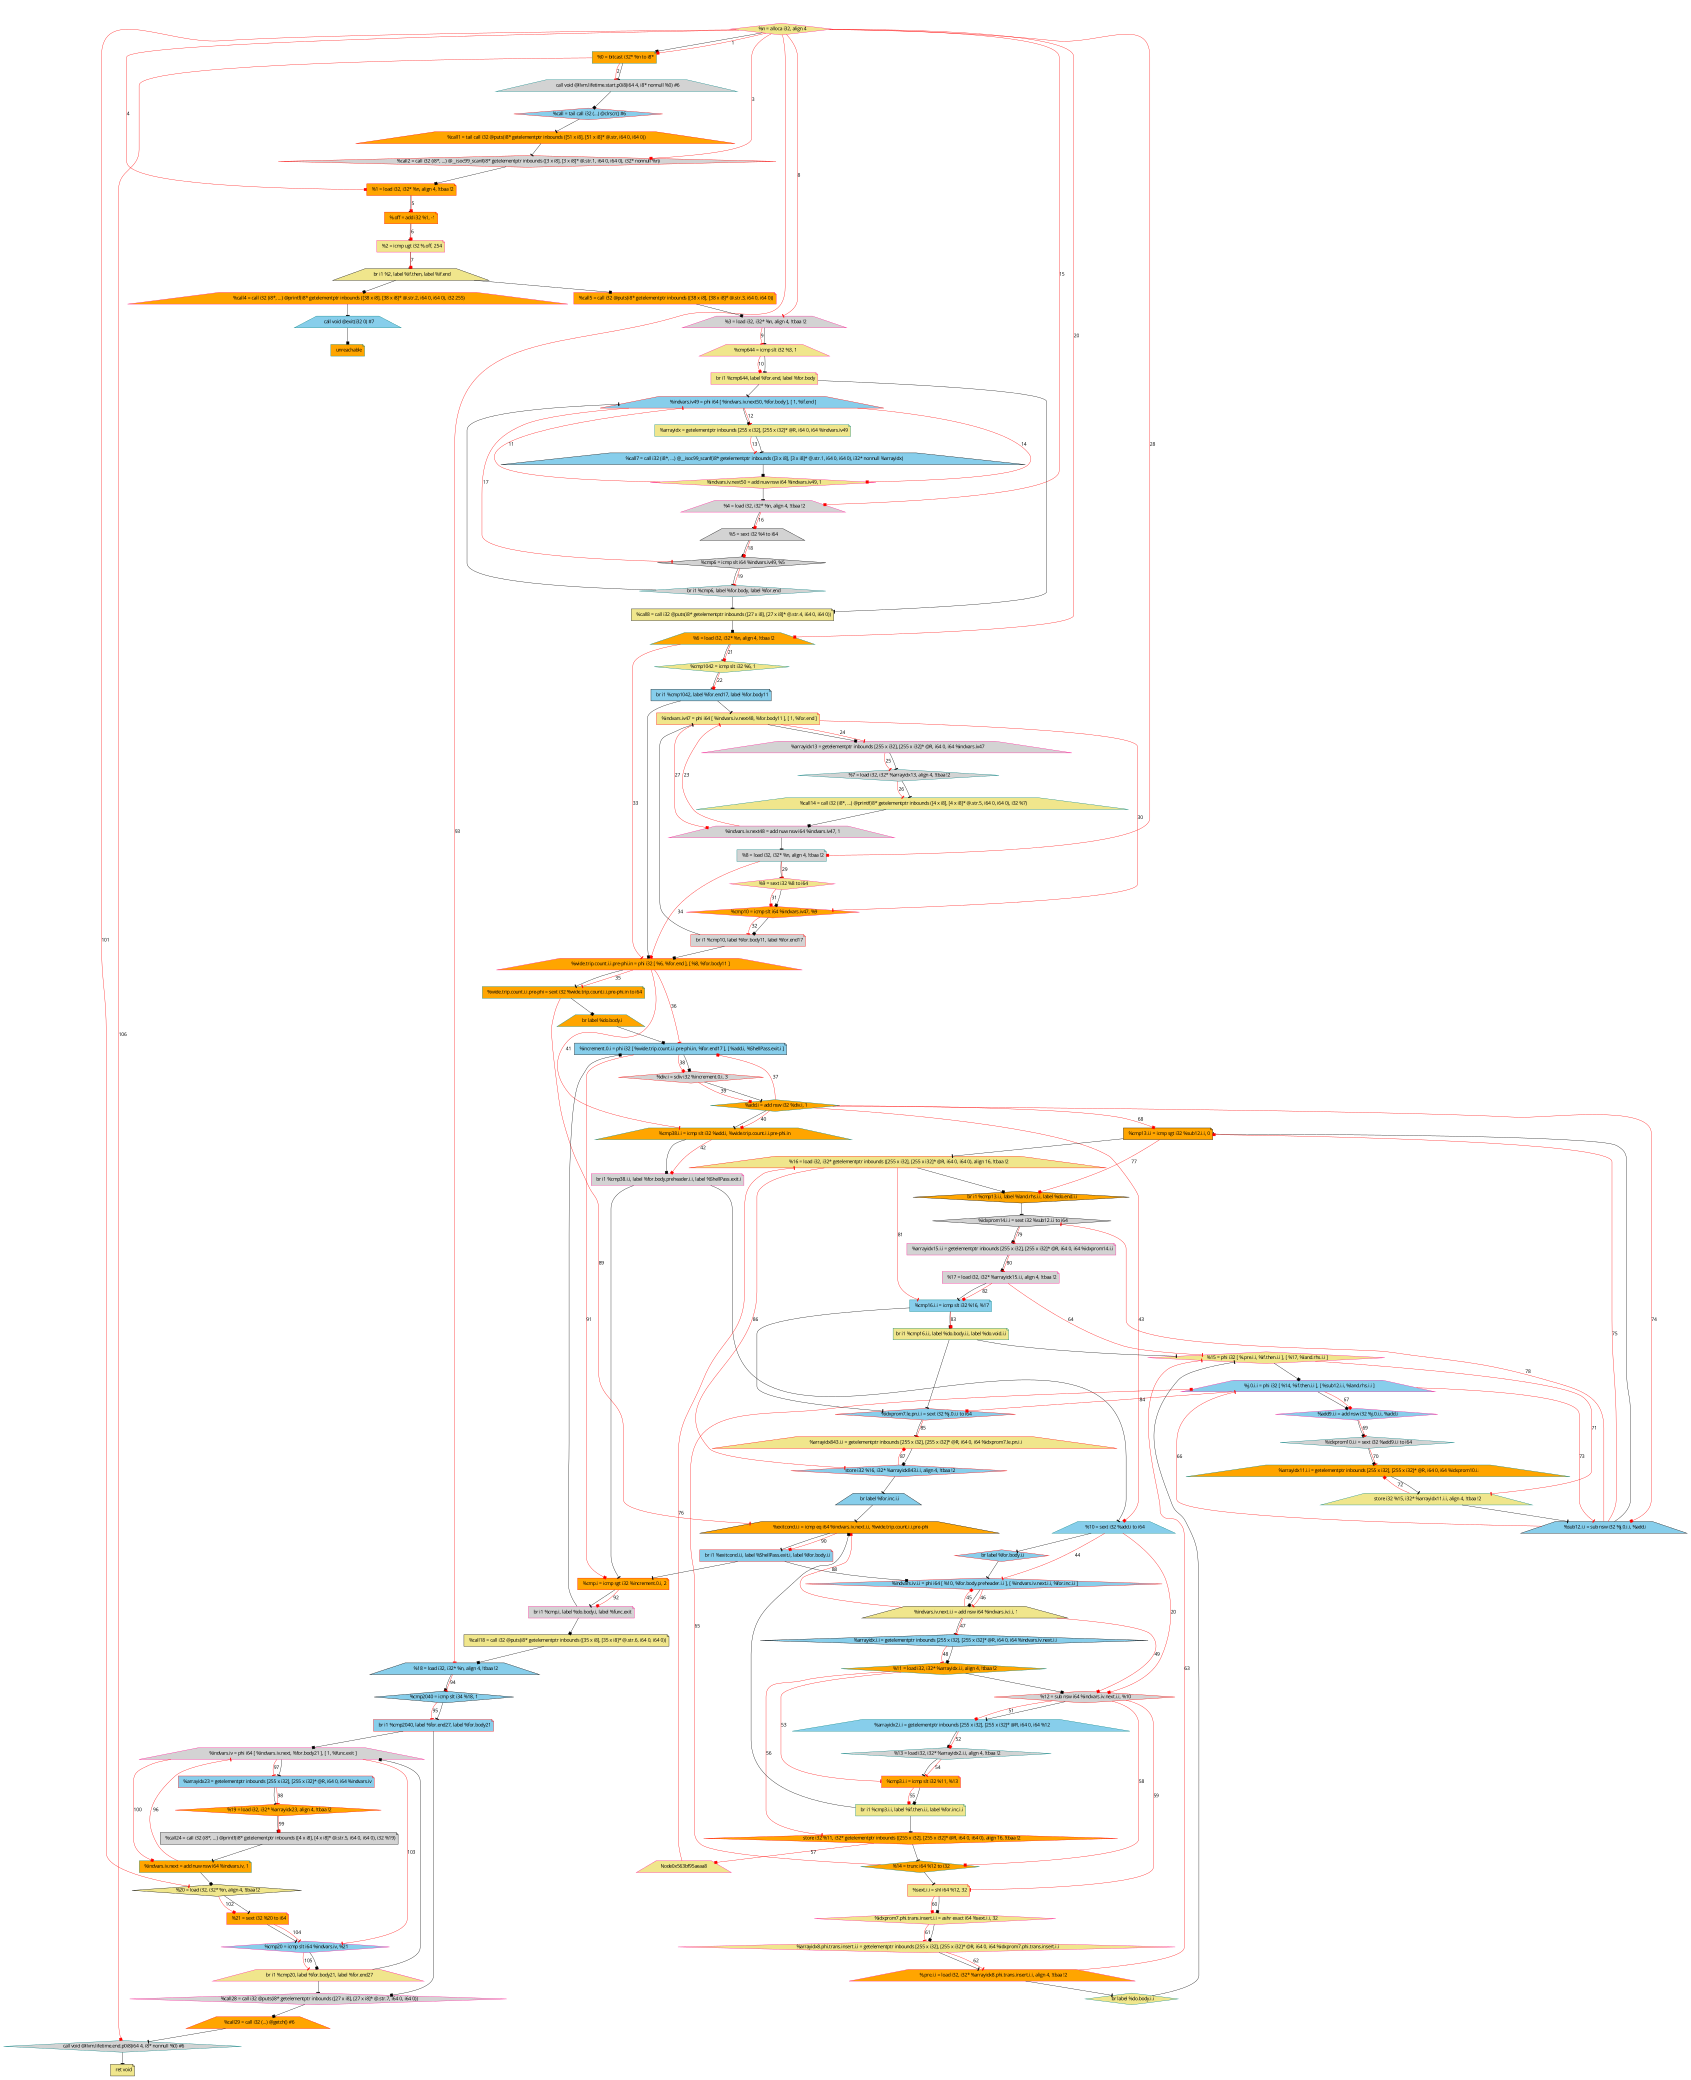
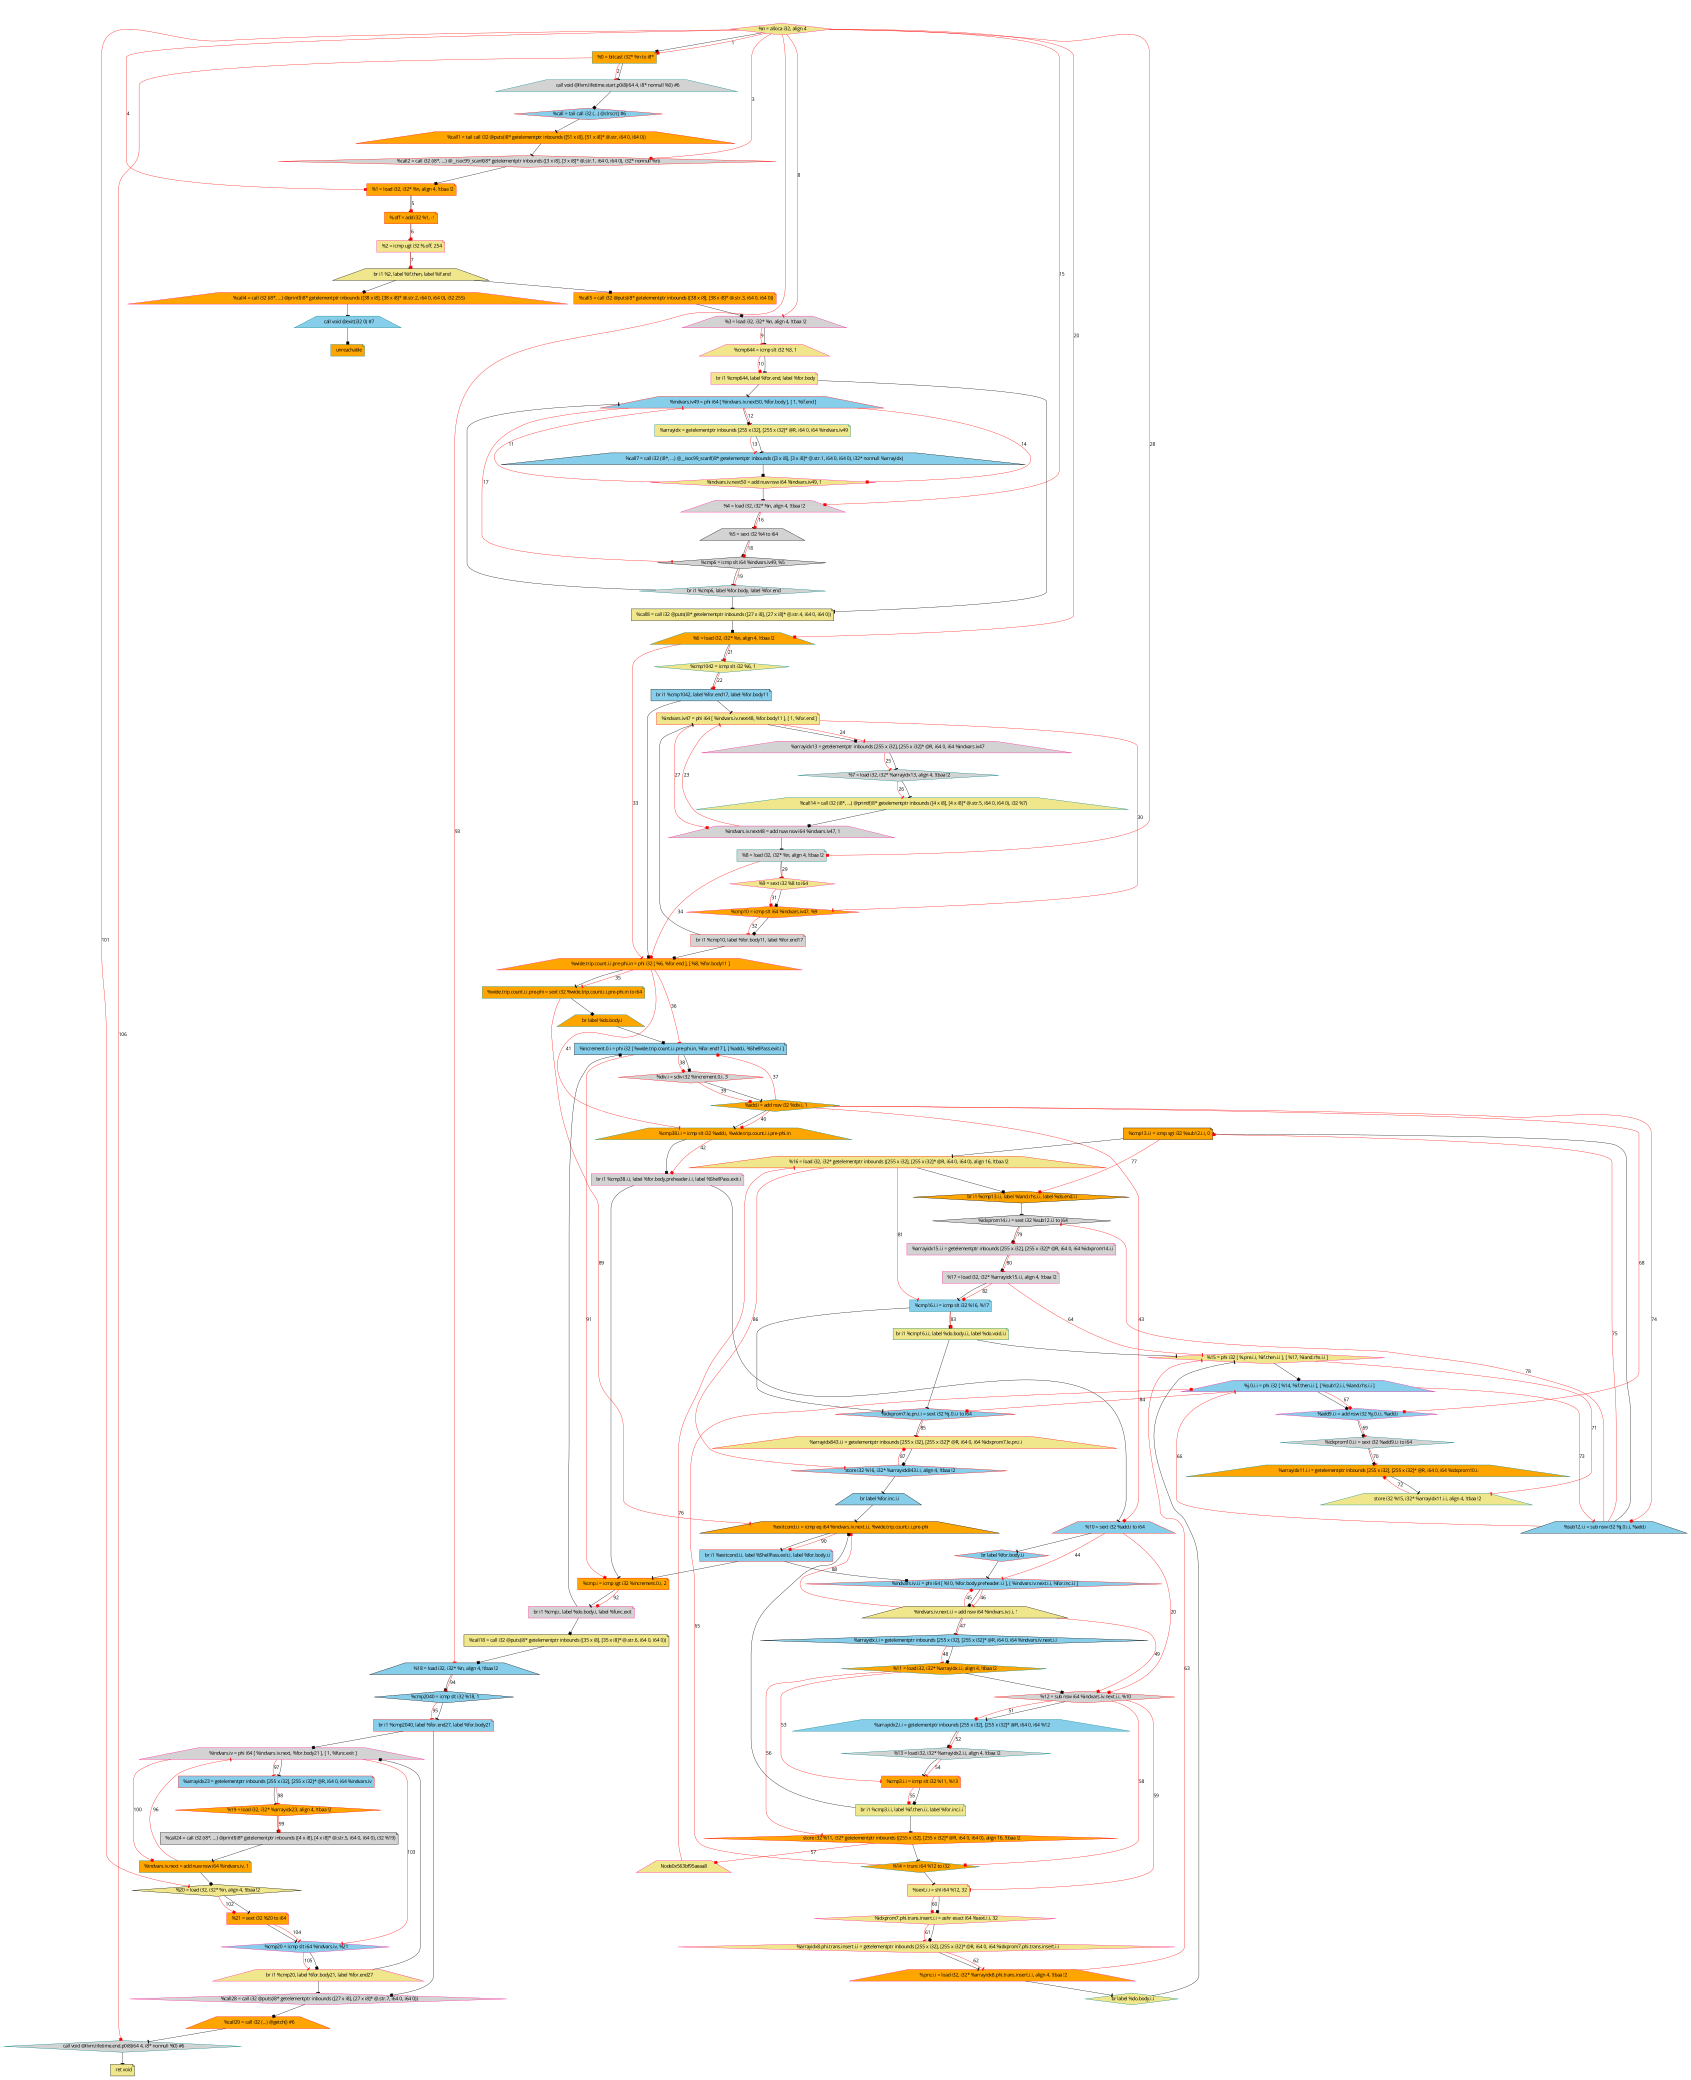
(1035, 1110) -> (1475, 1118)
(1514, 1513) -> none
(1114, 1527) -> (1114, 1527)
(444, 1697) -> (444, 1697)
